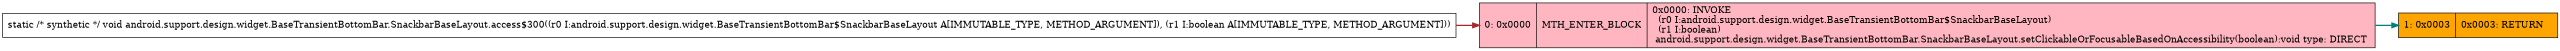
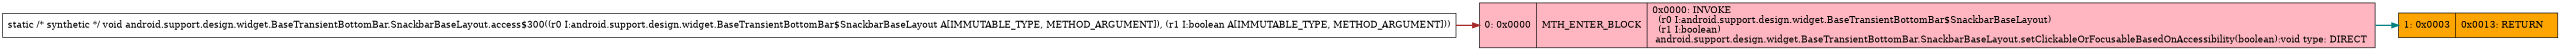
(2507, 25) -> (2507, 25)
